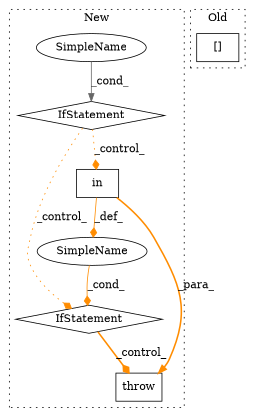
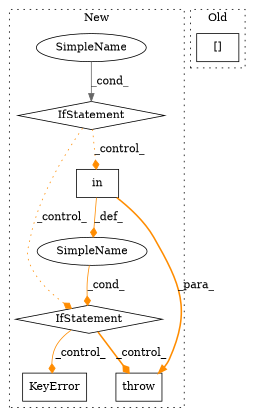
none -> (55, 387)
